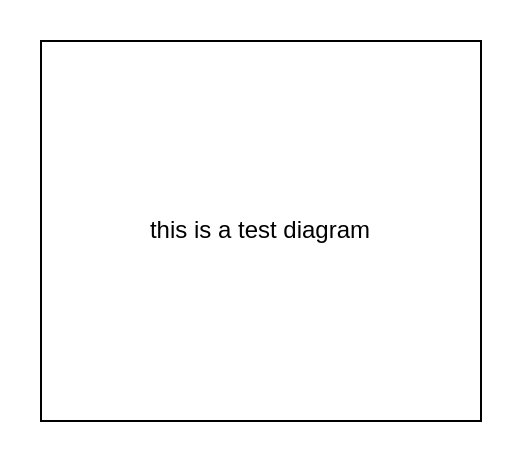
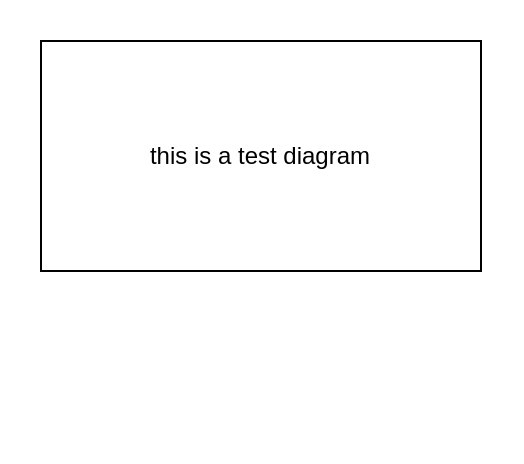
(261, 231) -> (261, 156)
